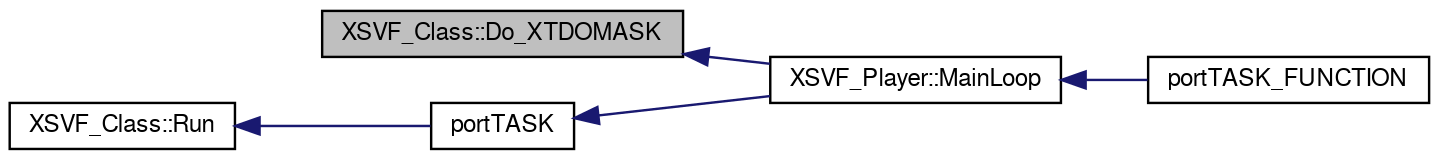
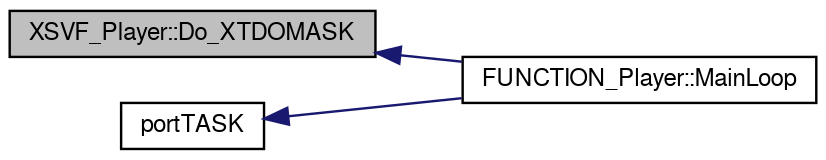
(503, 34) -> (193, 34)
(916, 80) -> (639, 80)
(1289, 80) -> none
(122, 126) -> none
